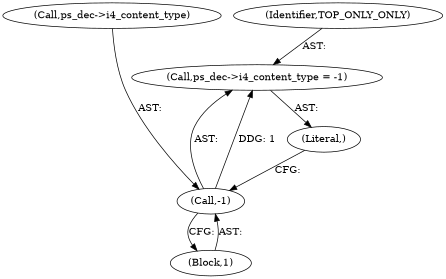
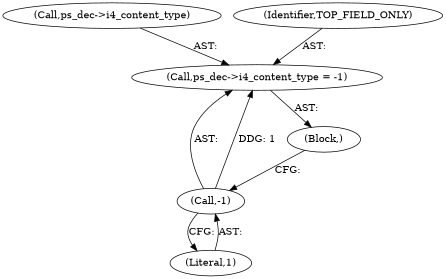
(338, 16) -> (338, 16)
(138, 114) -> (181, 45)
(324, 139) -> (324, 139)
(211, 263) -> (211, 263)
